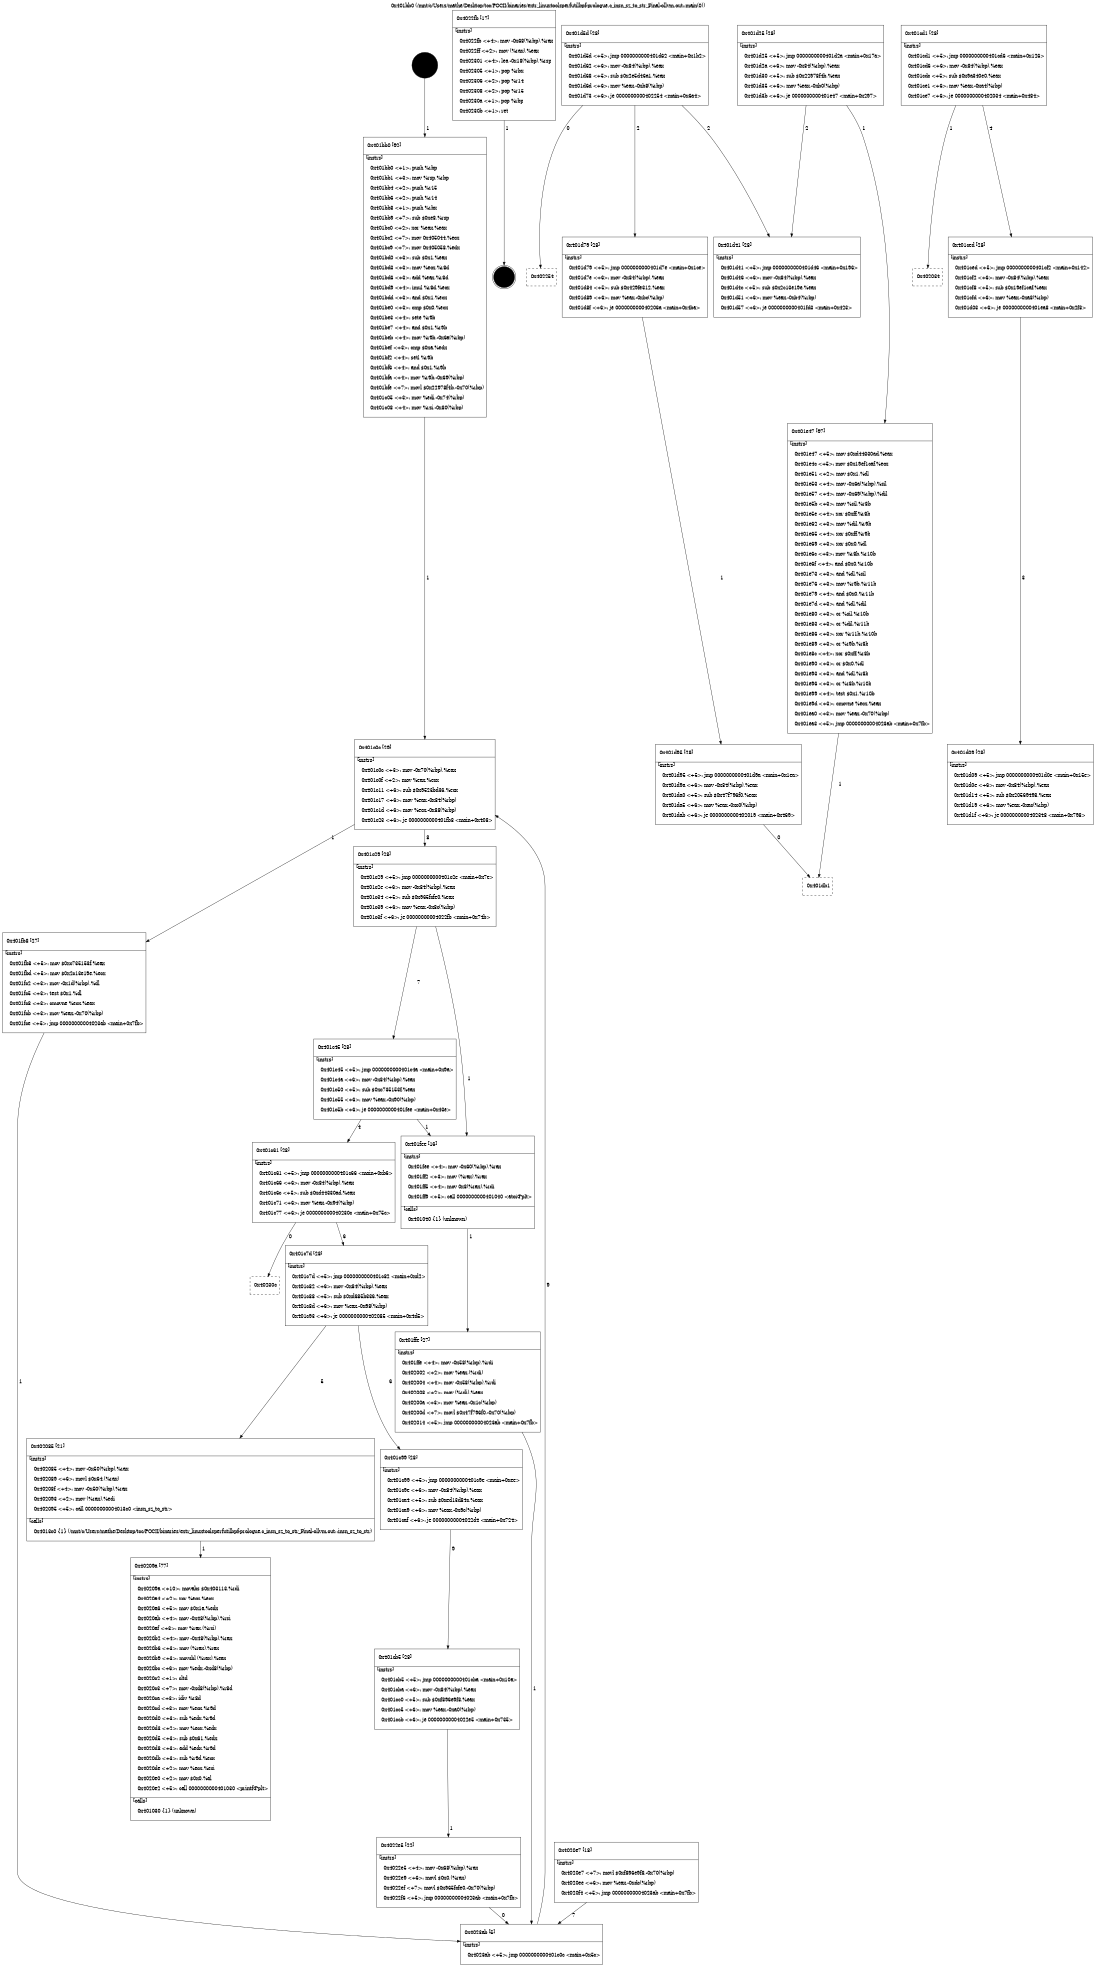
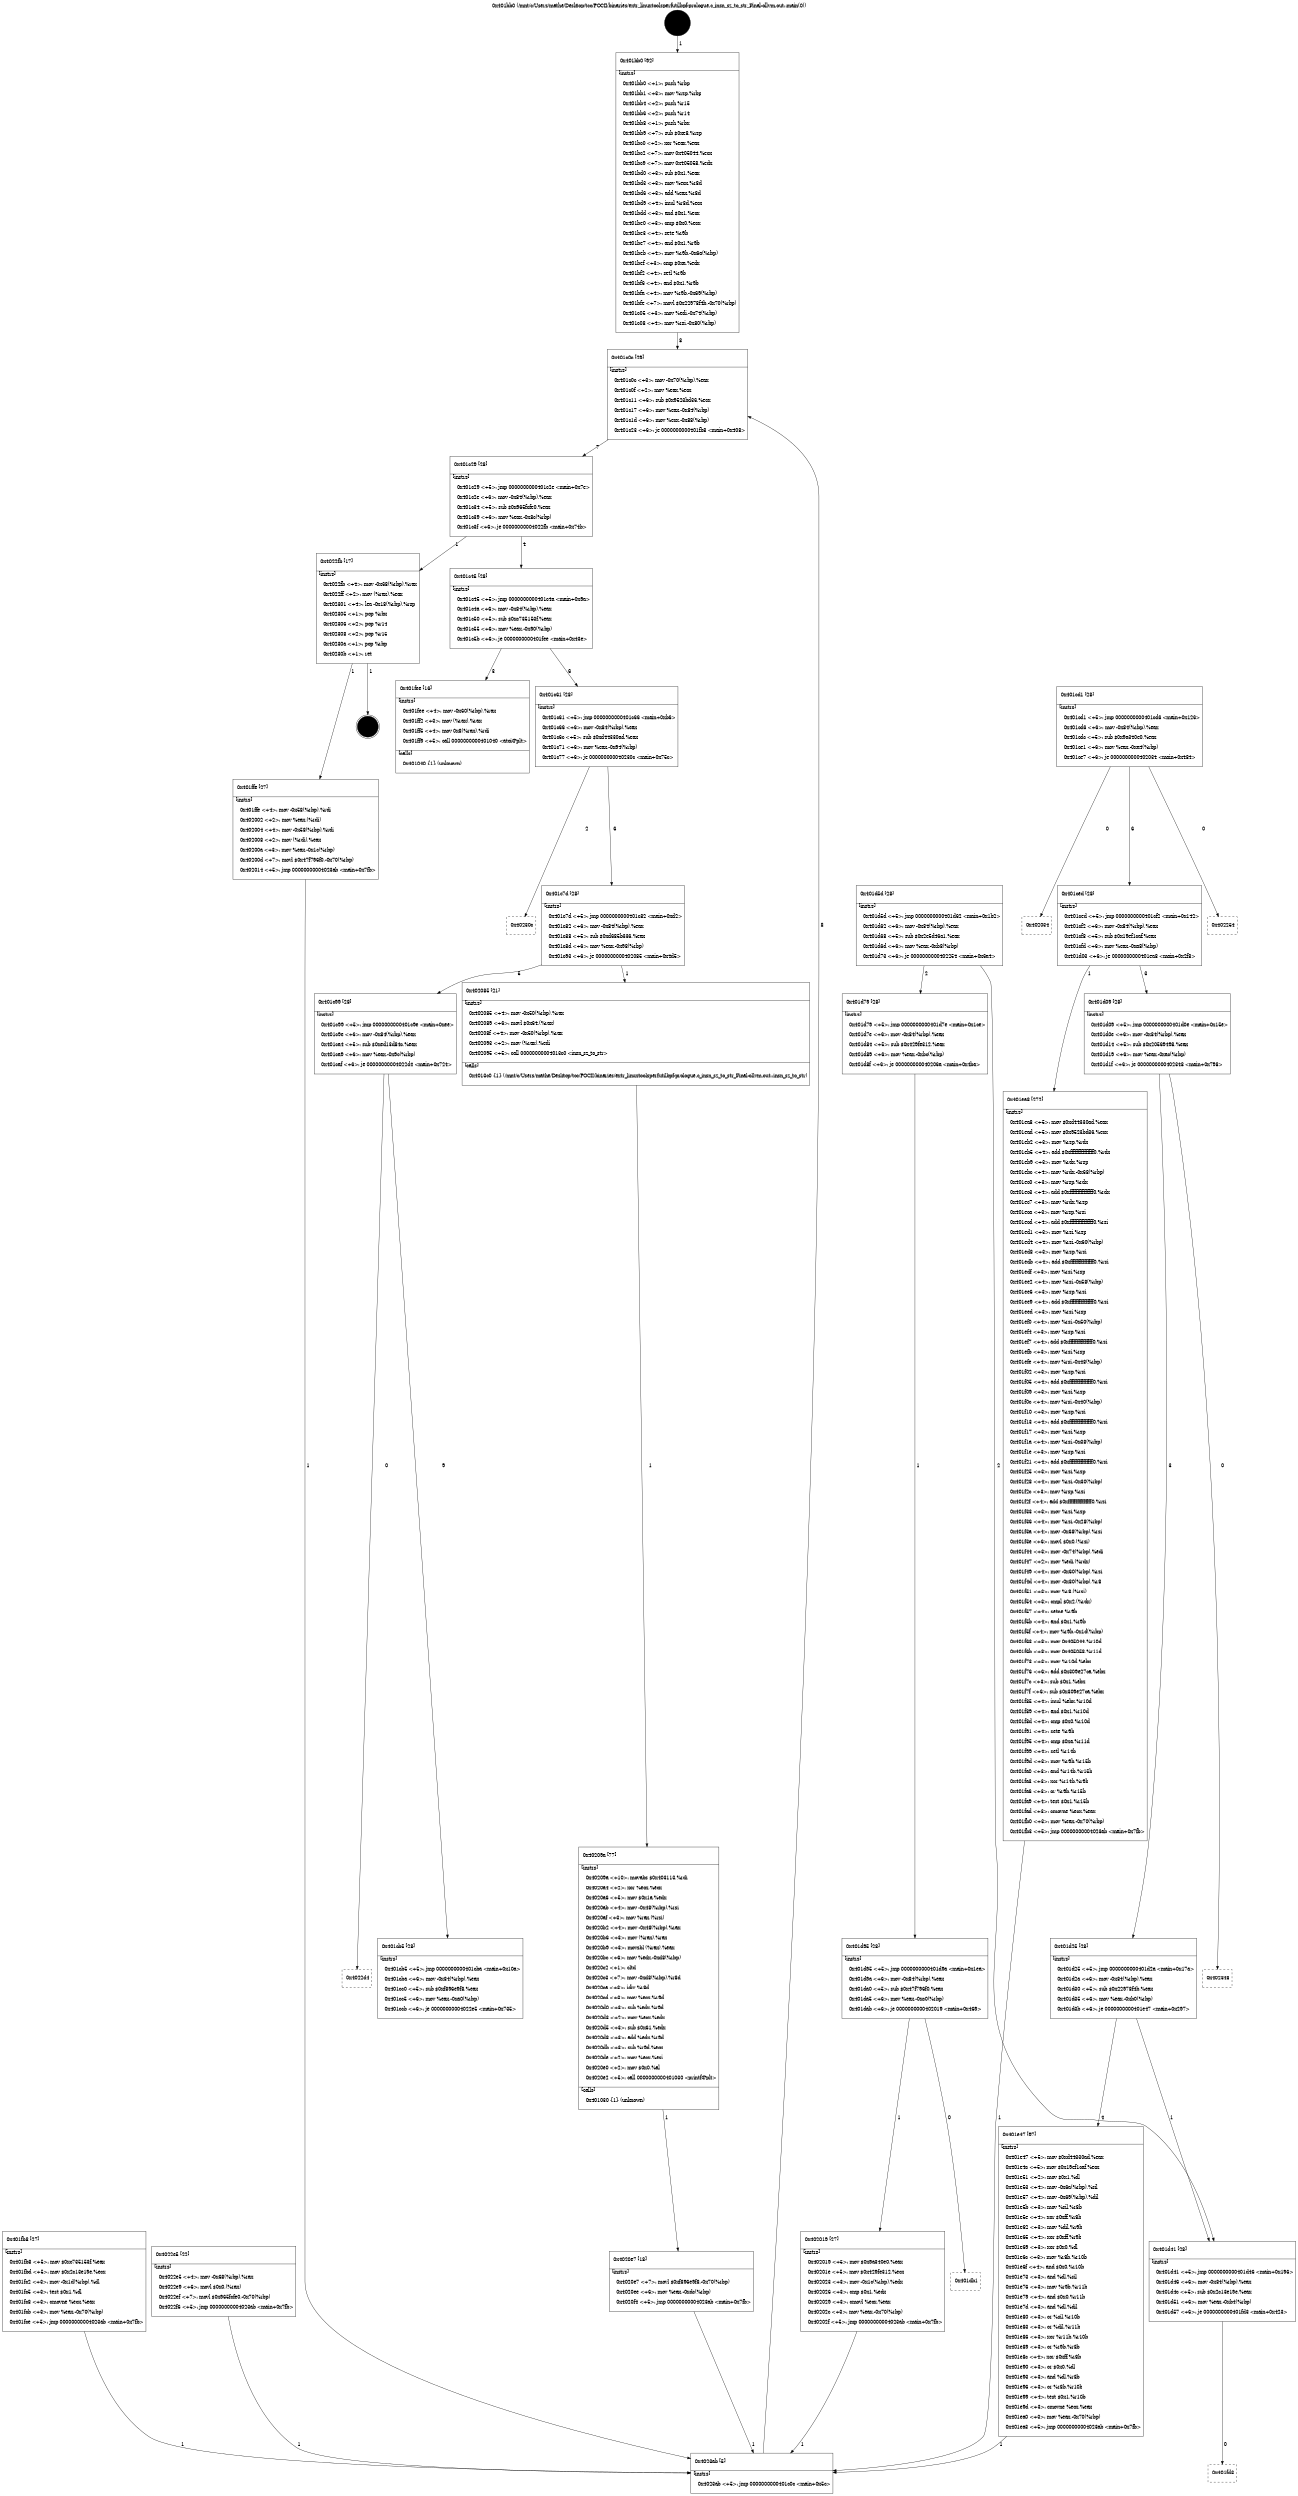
(806, 129) -> (1171, 2118)
(863, 129) -> (1102, 2118)
(950, 129) -> (1107, 829)
(990, 129) -> (1132, 829)
(545, 180) -> (1184, 840)
(427, 578) -> (680, 341)
(829, 804) -> (925, 2466)
(427, 838) -> (597, 448)
(252, 882) -> none
(418, 983) -> (523, 545)
(457, 1029) -> (444, 553)
(358, 1128) -> (569, 672)
(426, 1128) -> (493, 672)
(290, 1237) -> (586, 829)
(468, 1279) -> (336, 720)
(547, 1286) -> (821, 926)
(321, 1382) -> (626, 974)
(390, 1382) -> (518, 974)
none -> (1075, 1466)
none -> (1166, 1505)
(448, 1782) -> none
(503, 1916) -> (298, 2445)
(573, 1916) -> (753, 2445)
none -> (357, 1978)
none -> (1217, 1978)
none -> (670, 2179)
none -> (873, 2281)
none -> (1222, 2473)
